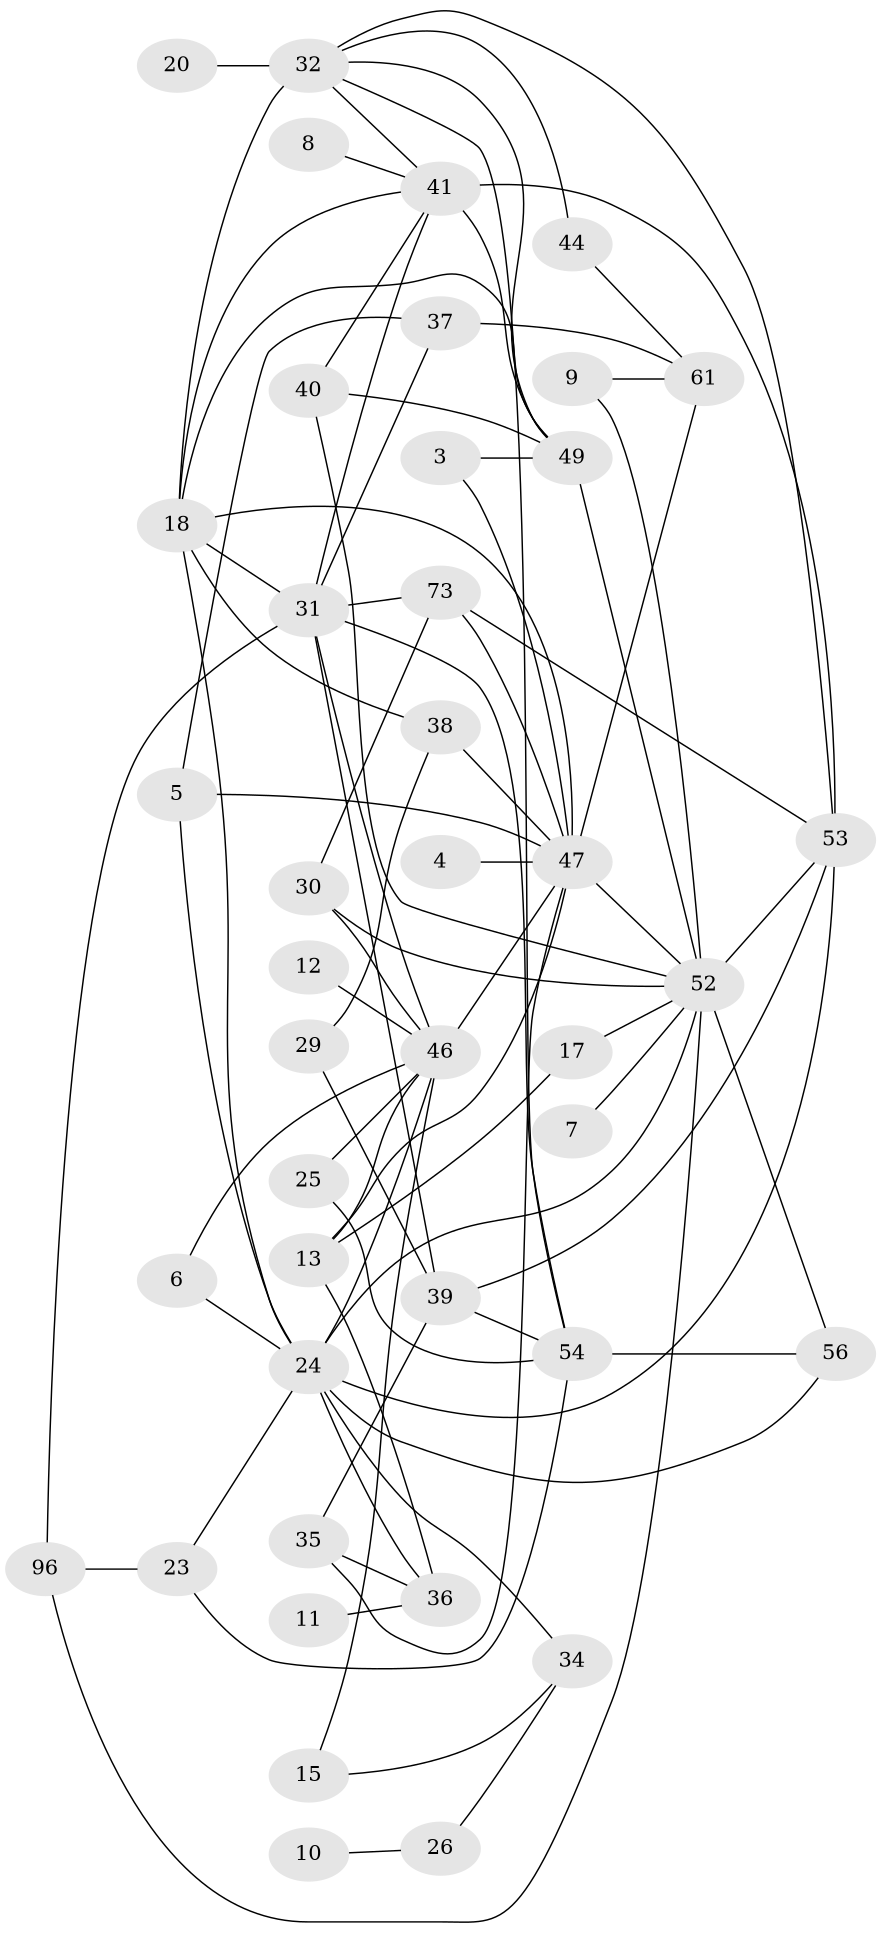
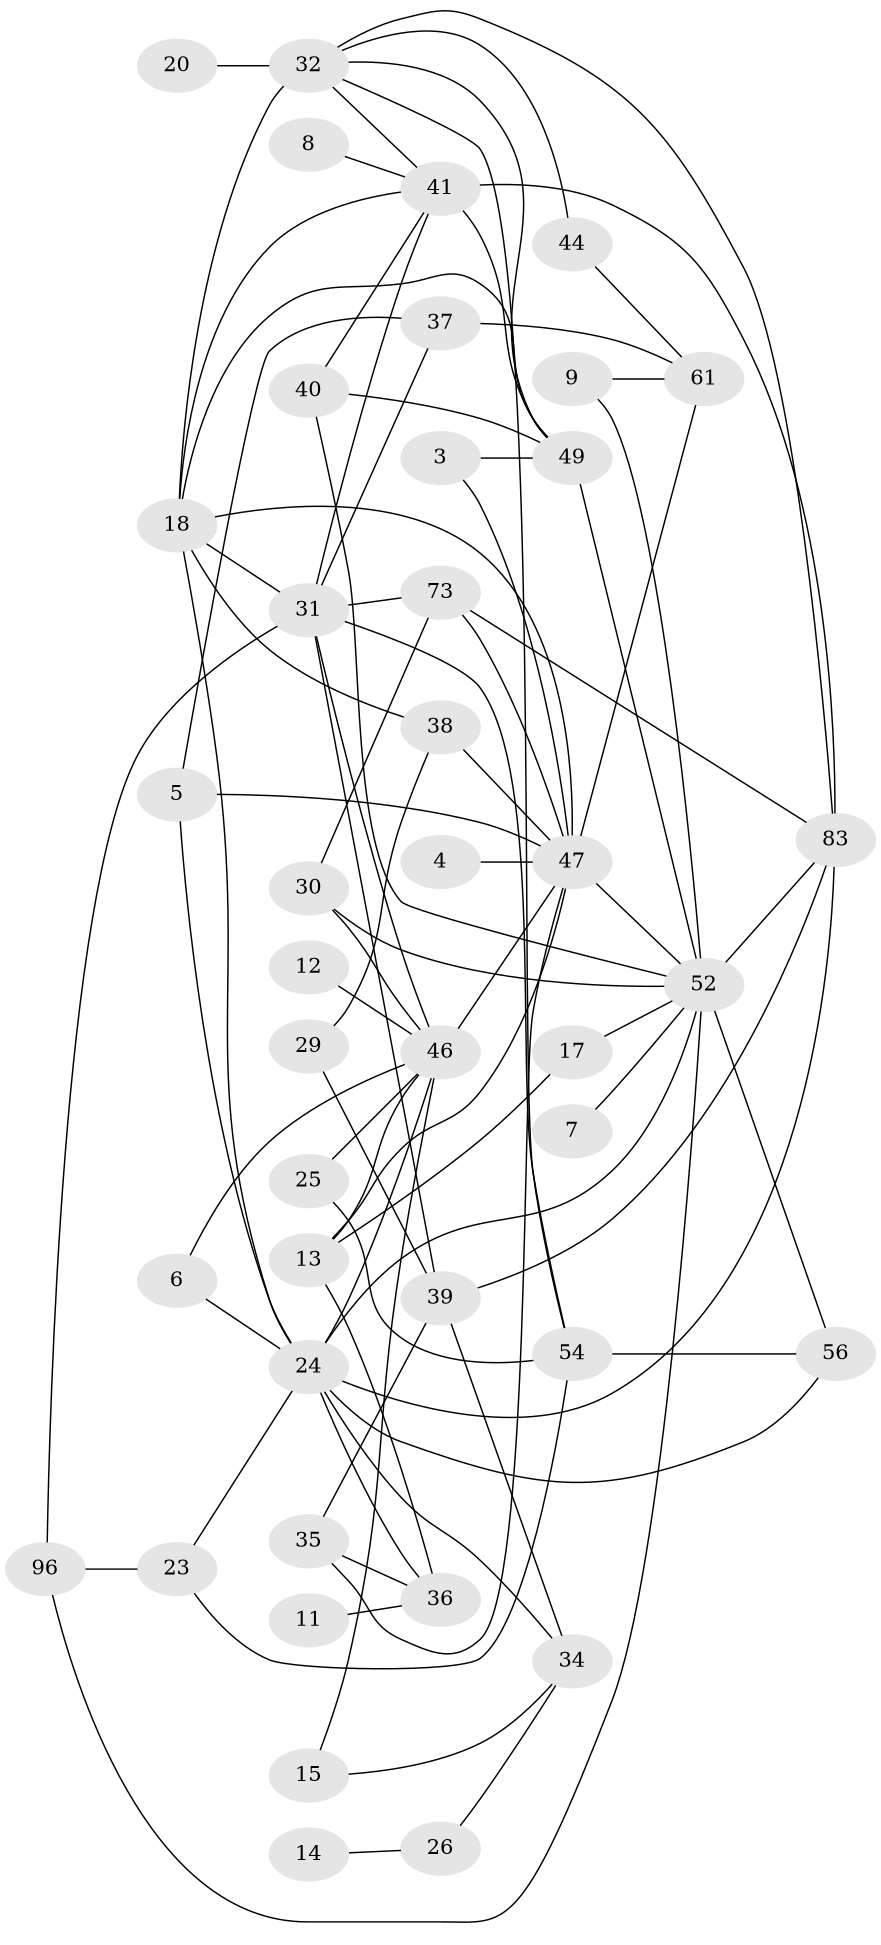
(836, 840) -> (836, 840)
(507, 1326) -> (498, 1456)
(309, 1855) -> (309, 1855)
